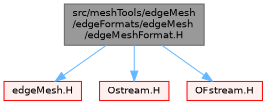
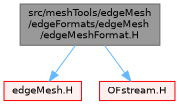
(134, 91) -> none
